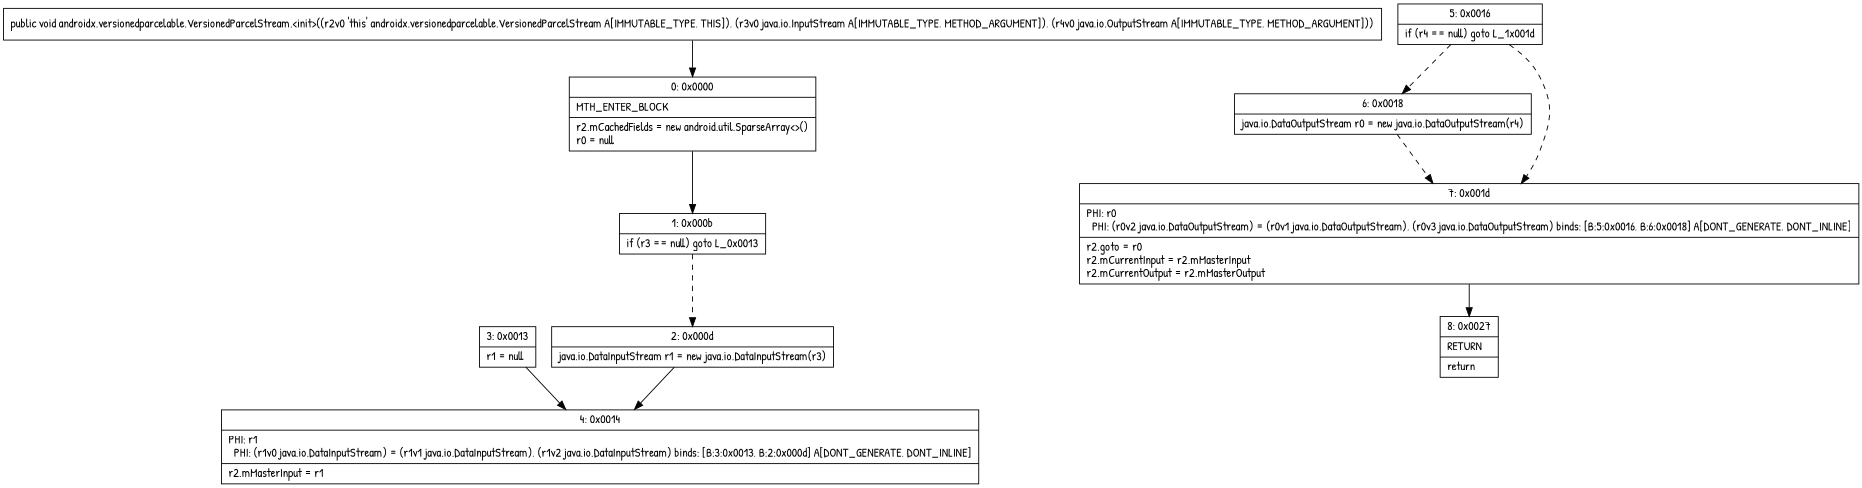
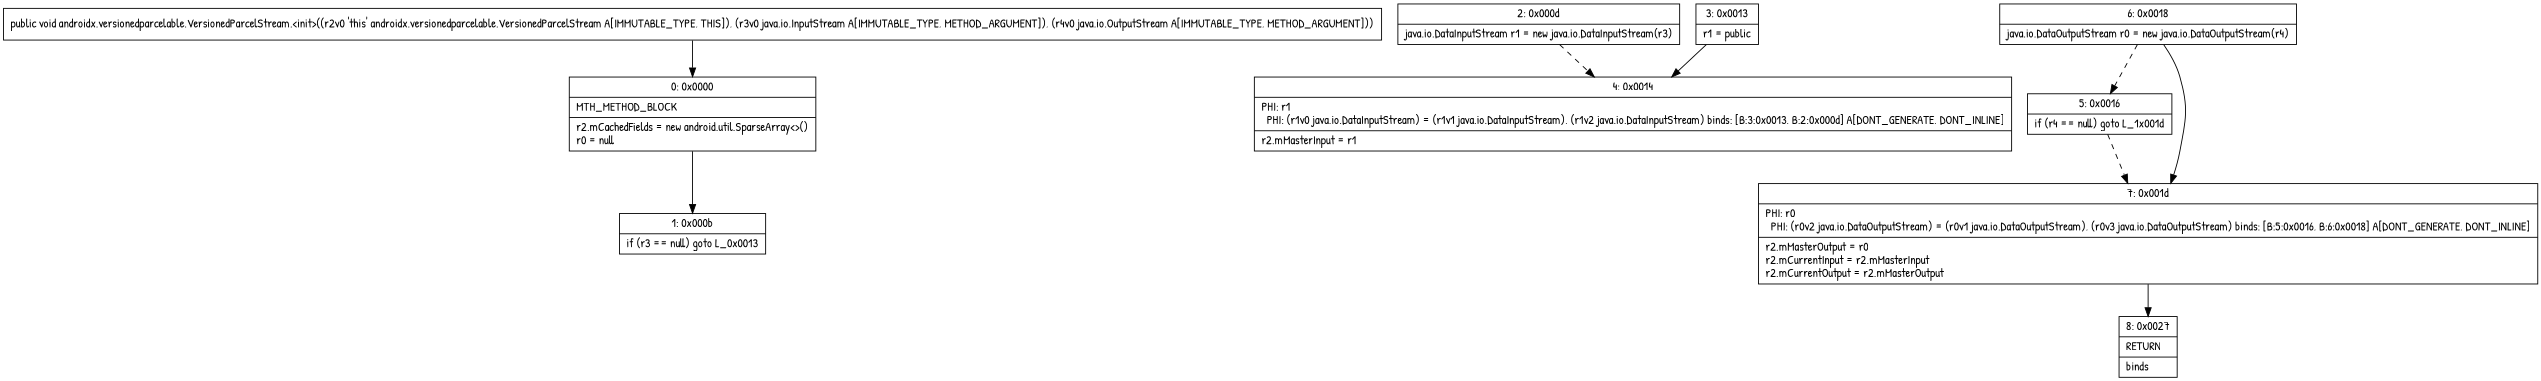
(1430, 66) -> (2126, 65)
(623, 107) -> (627, 107)
(1412, 155) -> (2185, 108)
(1115, 247) -> (1817, 247)
(693, 286) -> none
(505, 357) -> (1727, 34)
(1461, 367) -> (2138, 367)
(657, 385) -> (1574, 58)
